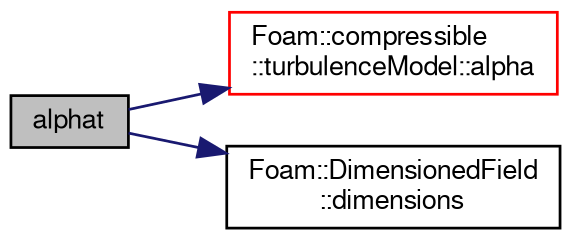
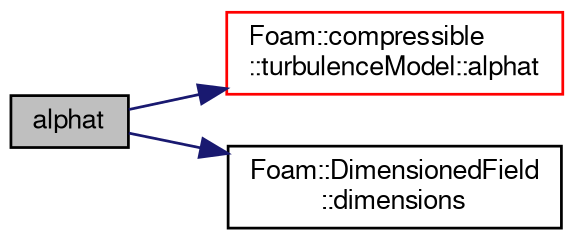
(393, 53) -> (395, 53)
